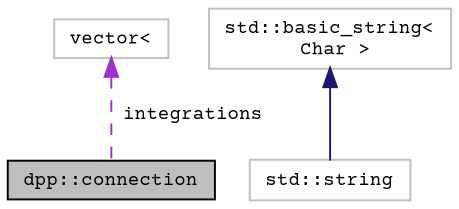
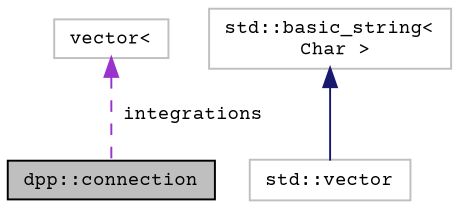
(330, 180) -> (330, 180)
